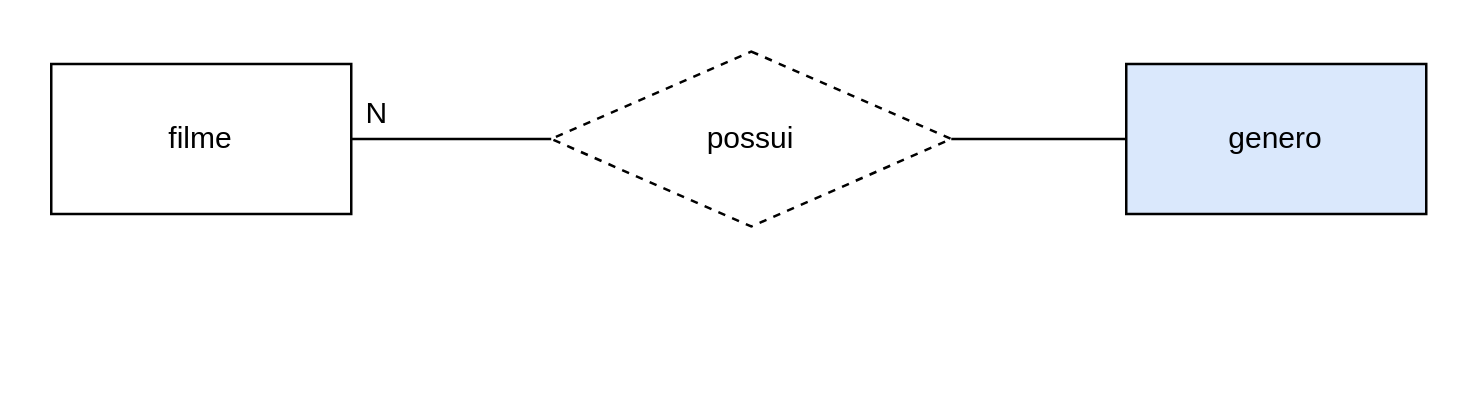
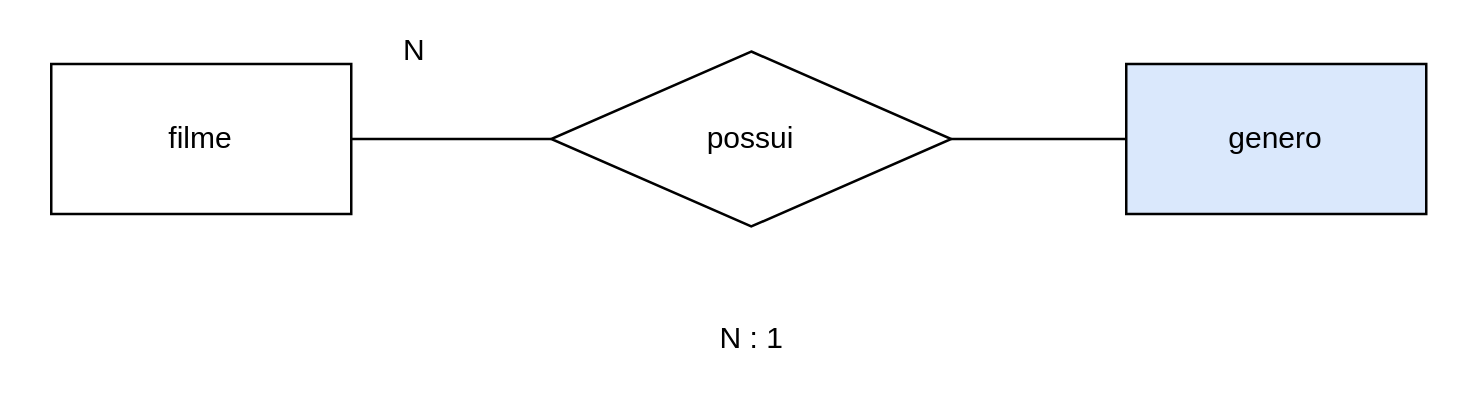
(376, 114) -> (414, 51)
(751, 139) -> (751, 139)
none -> (751, 339)
